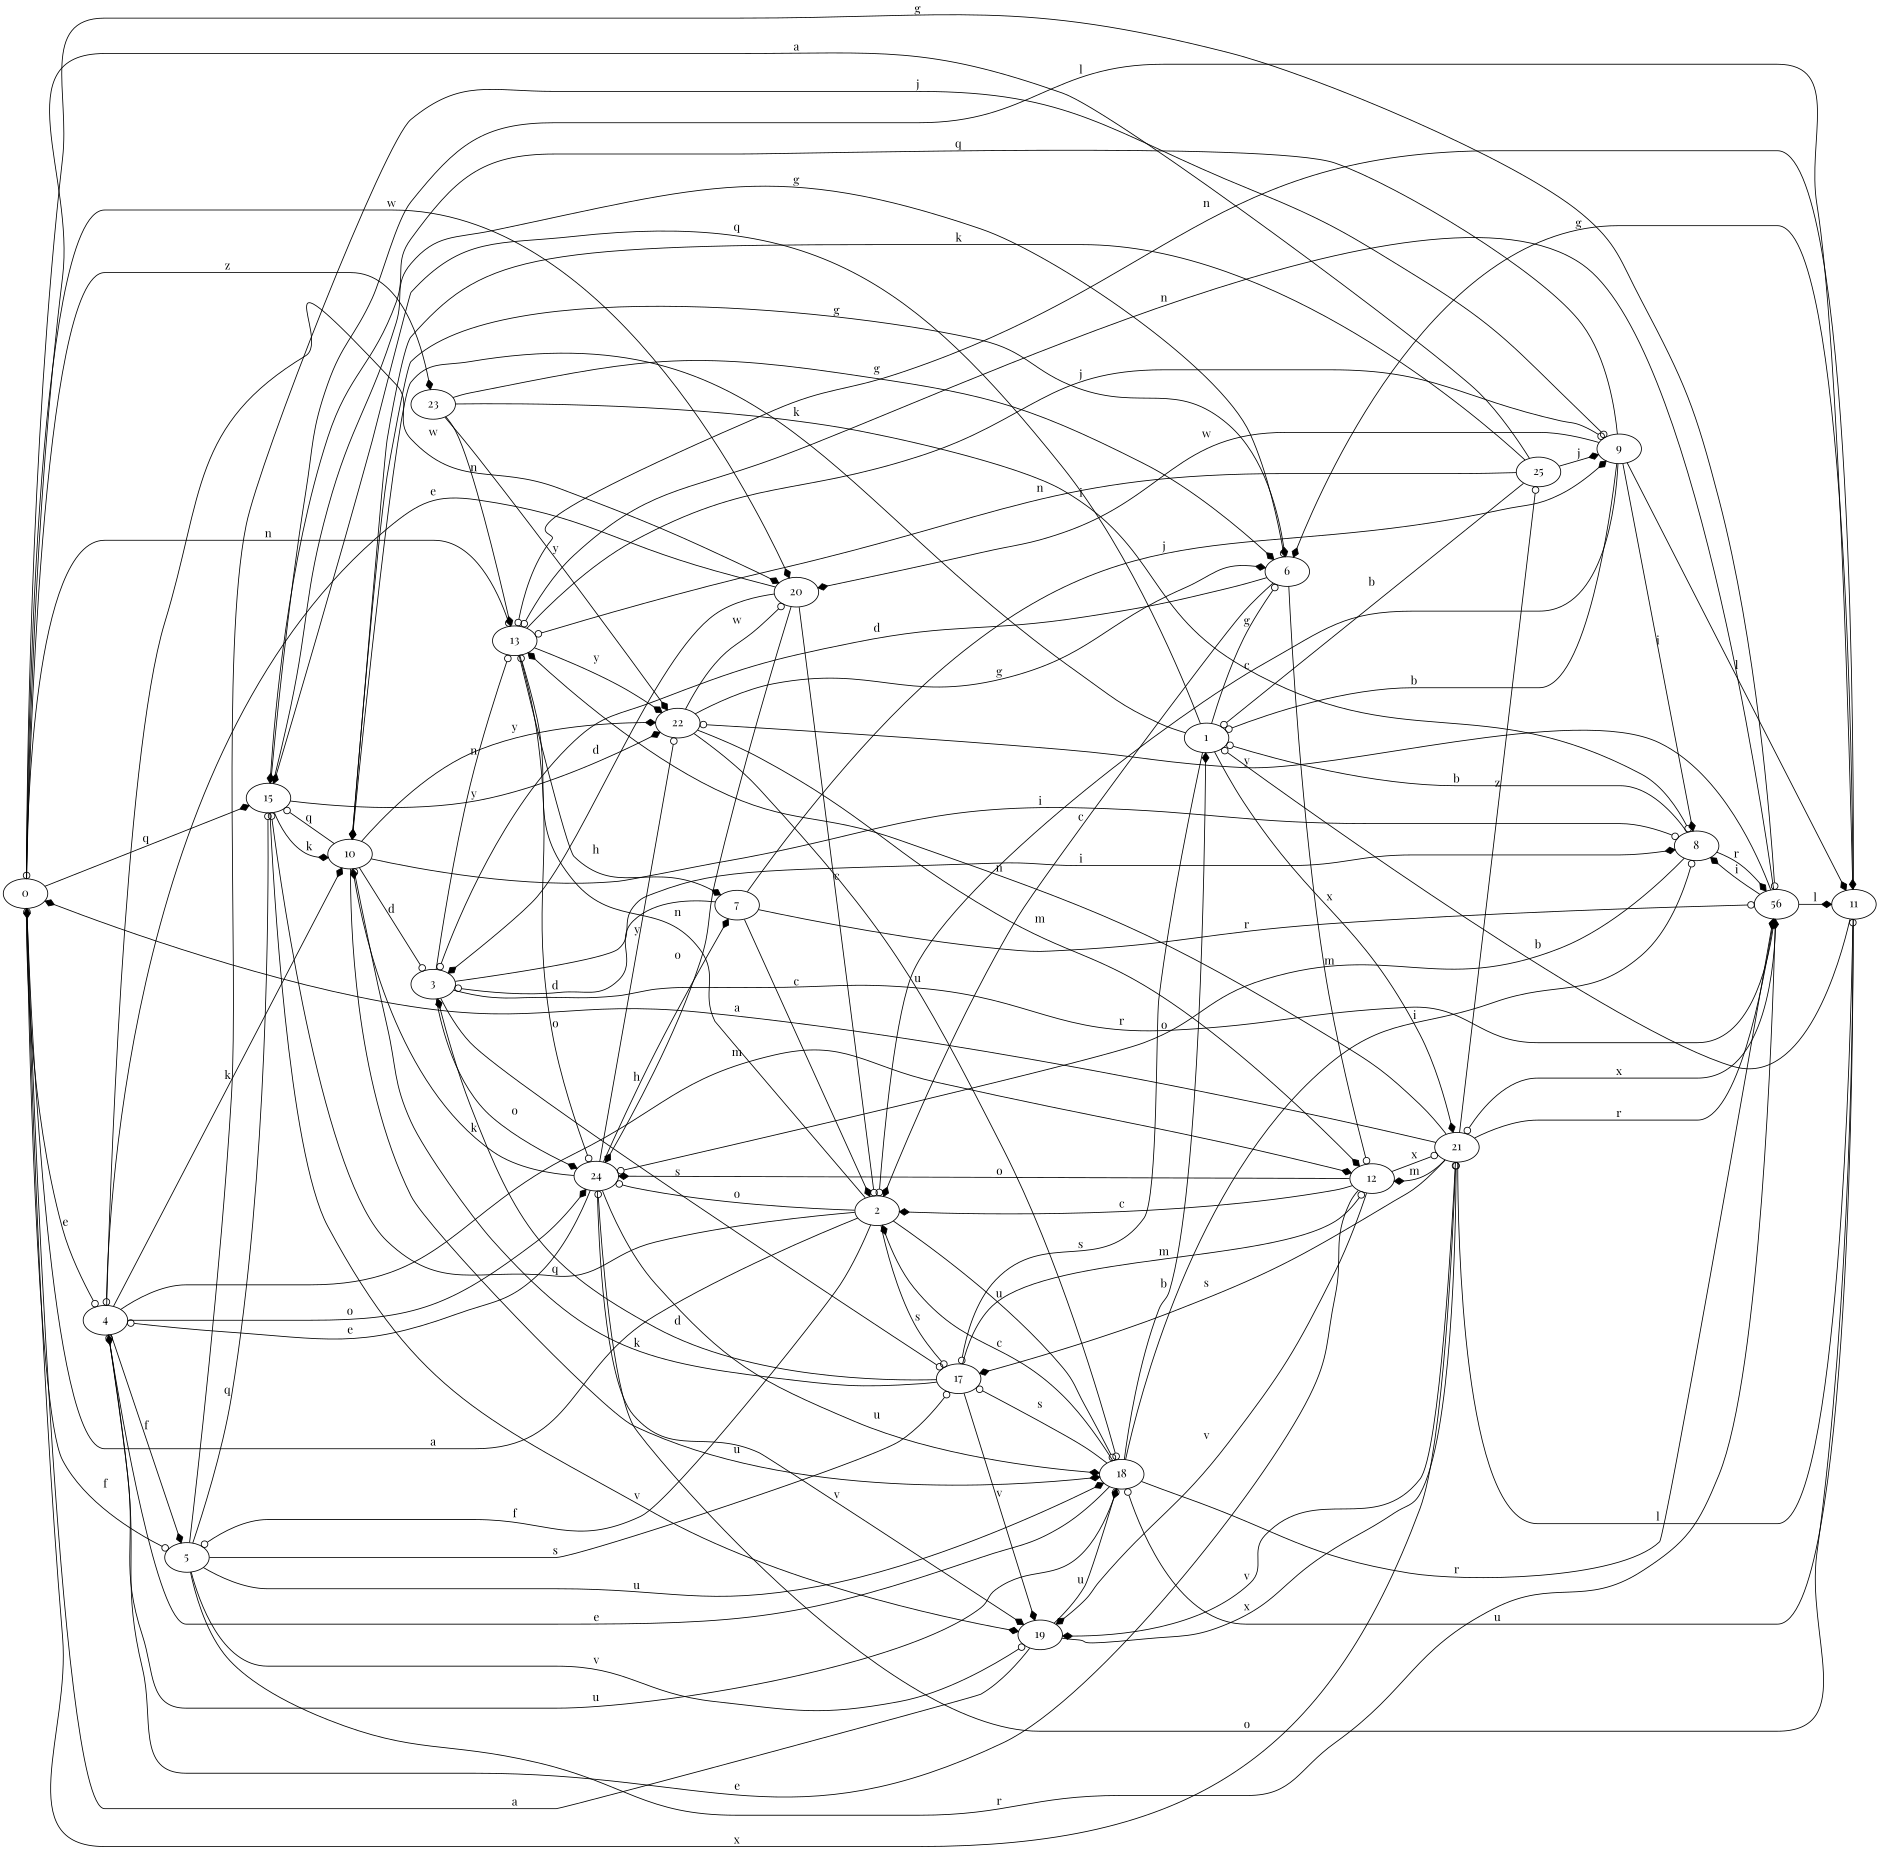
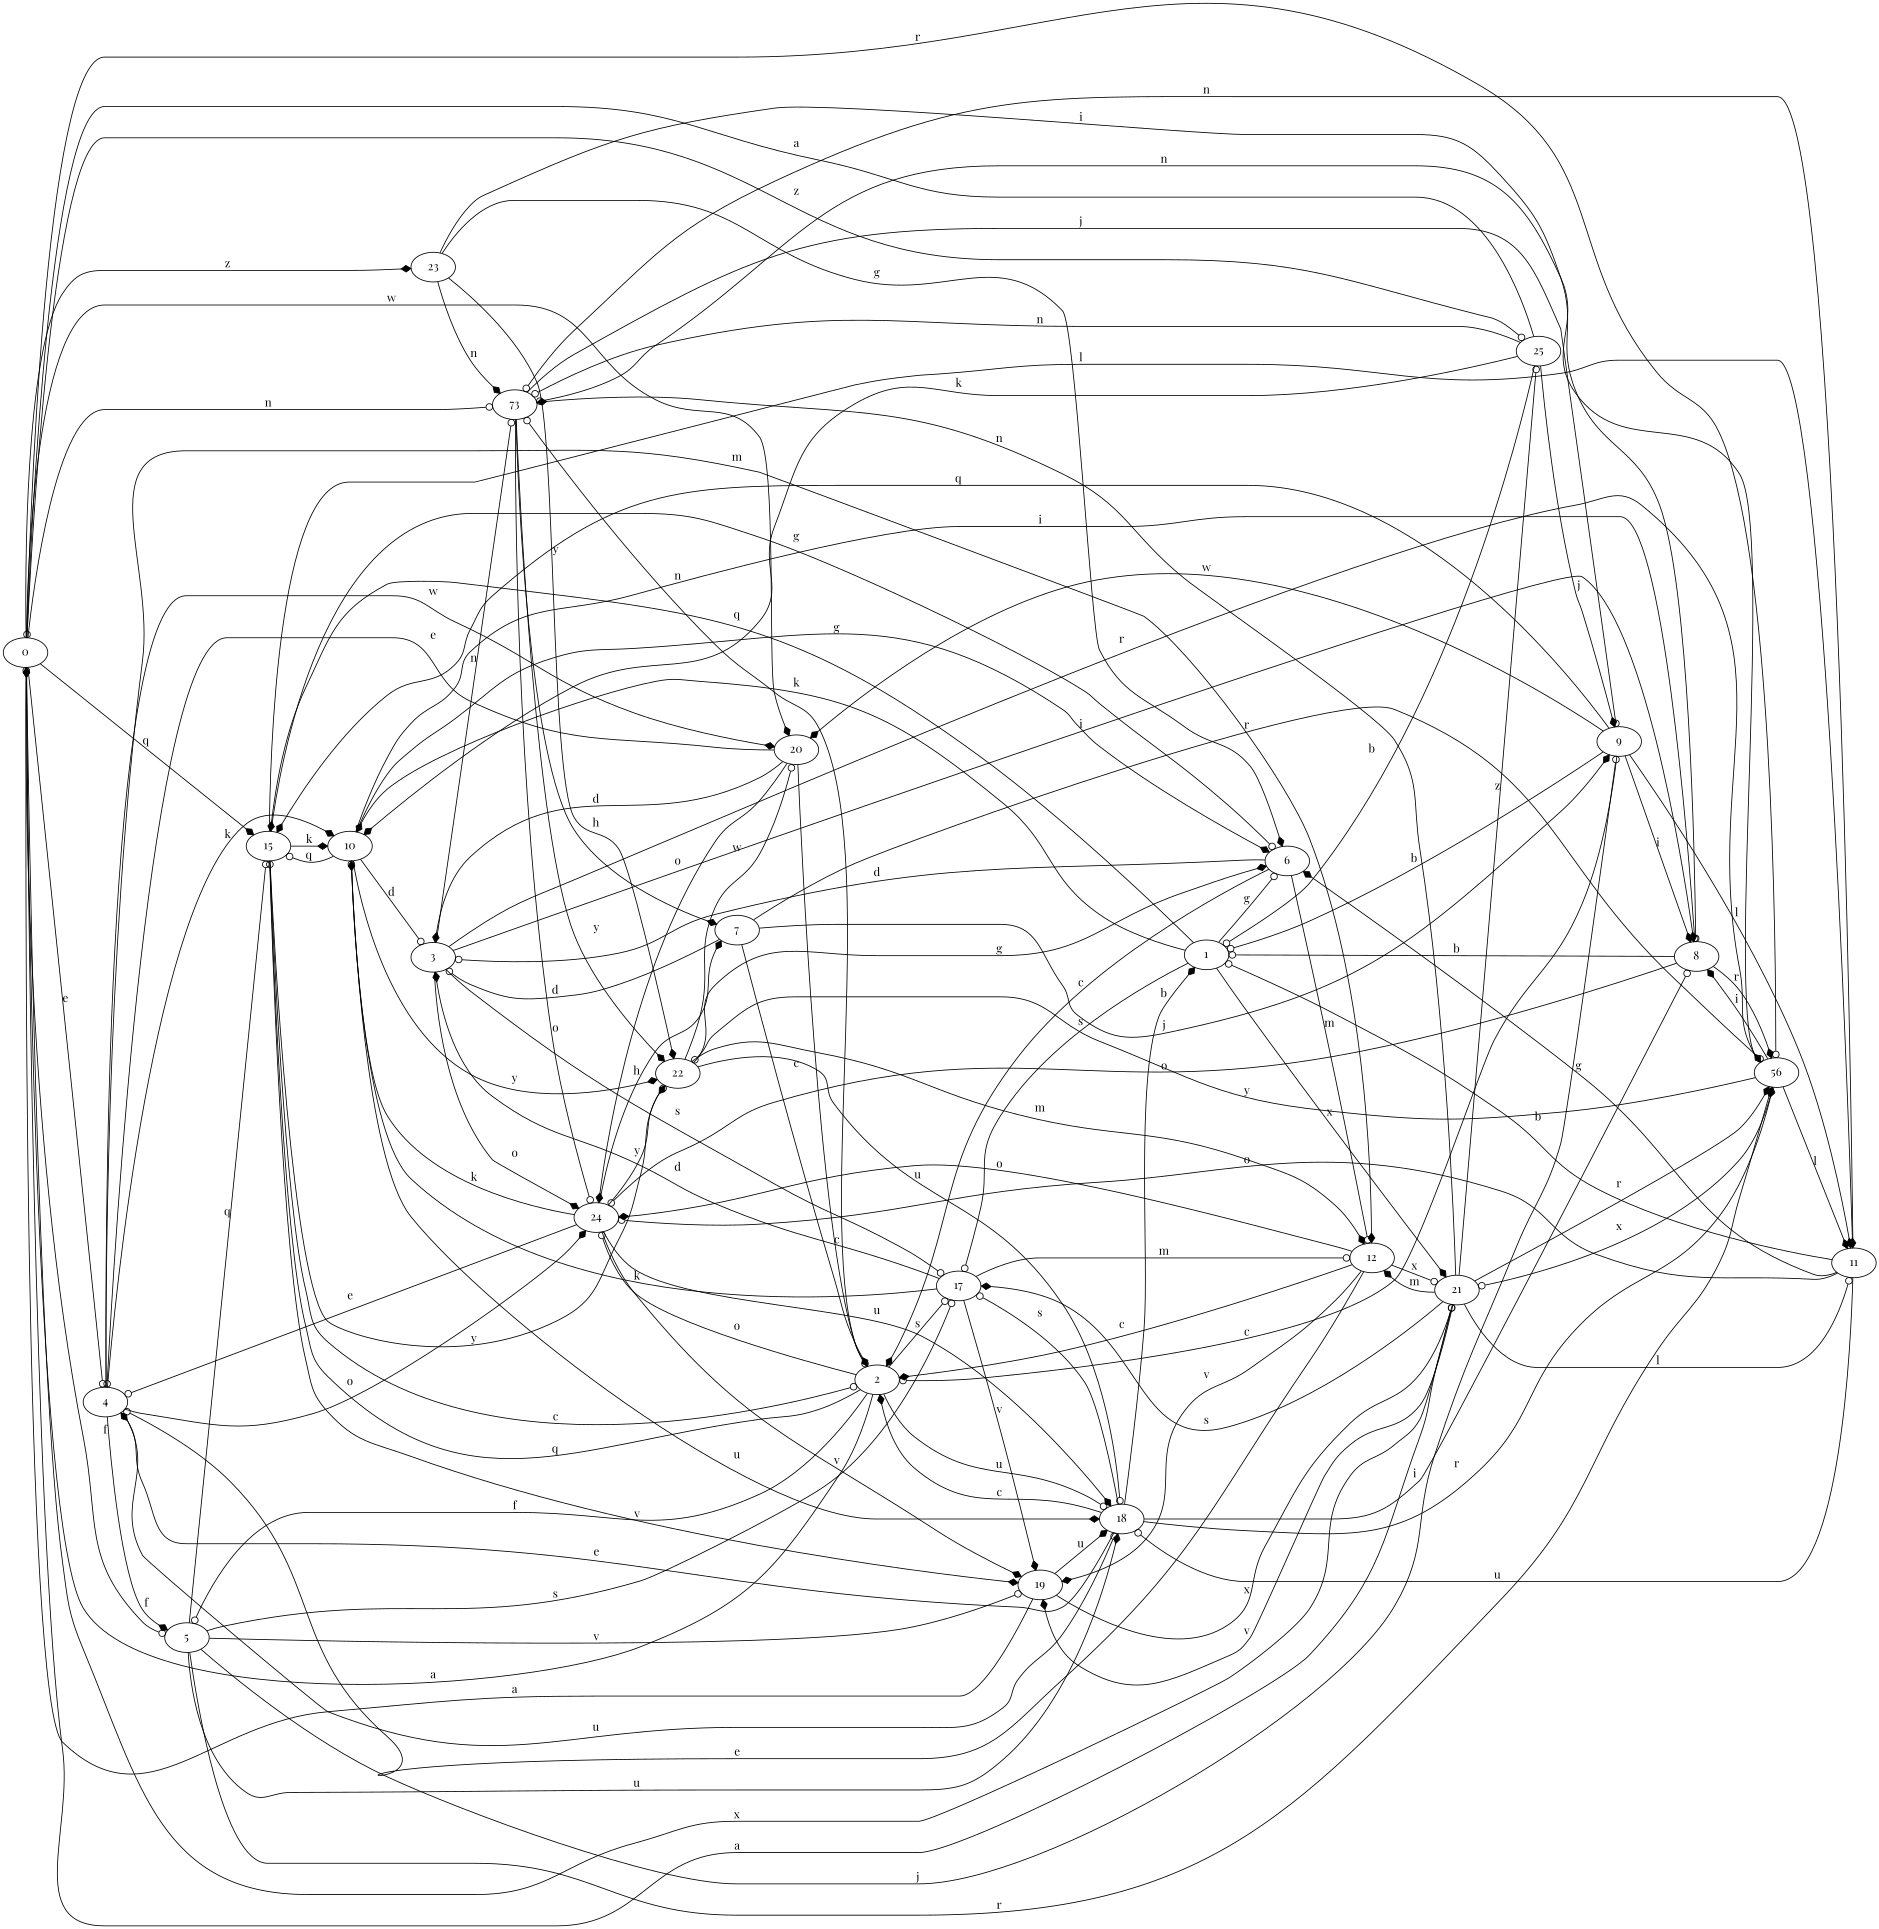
(918, 9) -> (918, 38)
none -> (572, 139)
(515, 641) -> (515, 405)
none -> (351, 1357)
